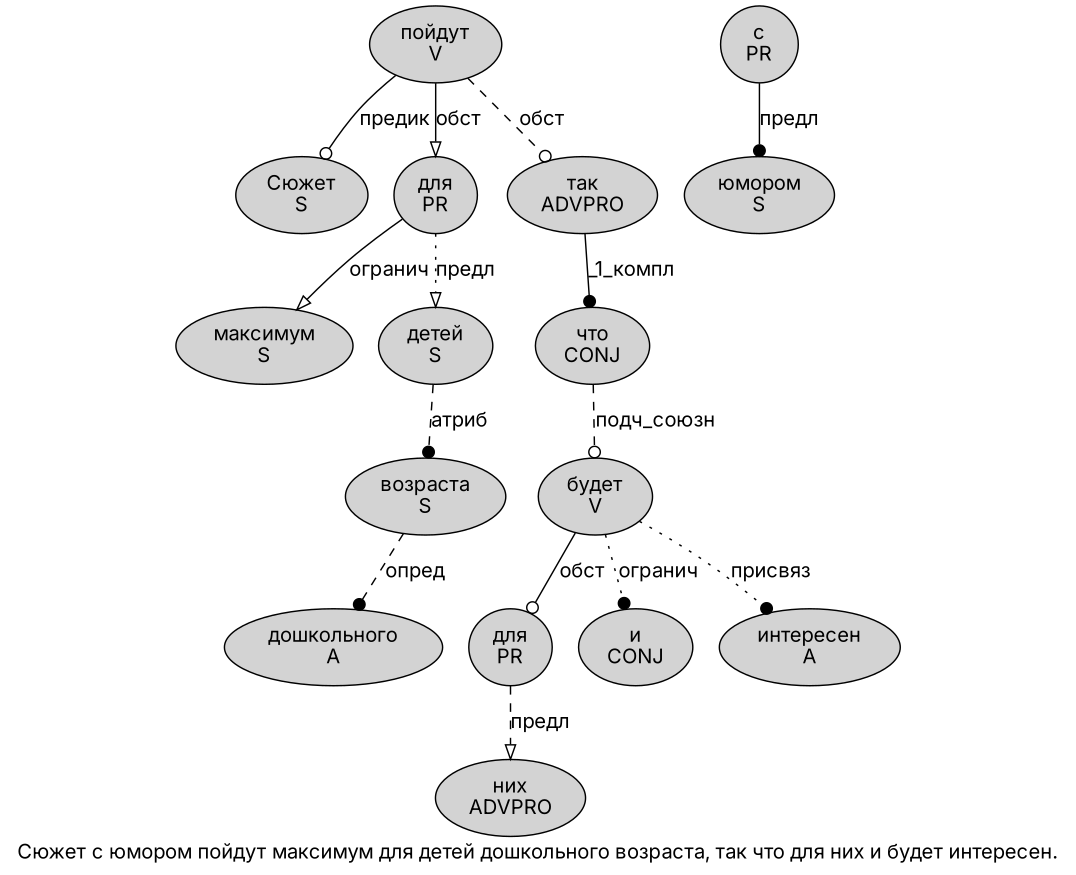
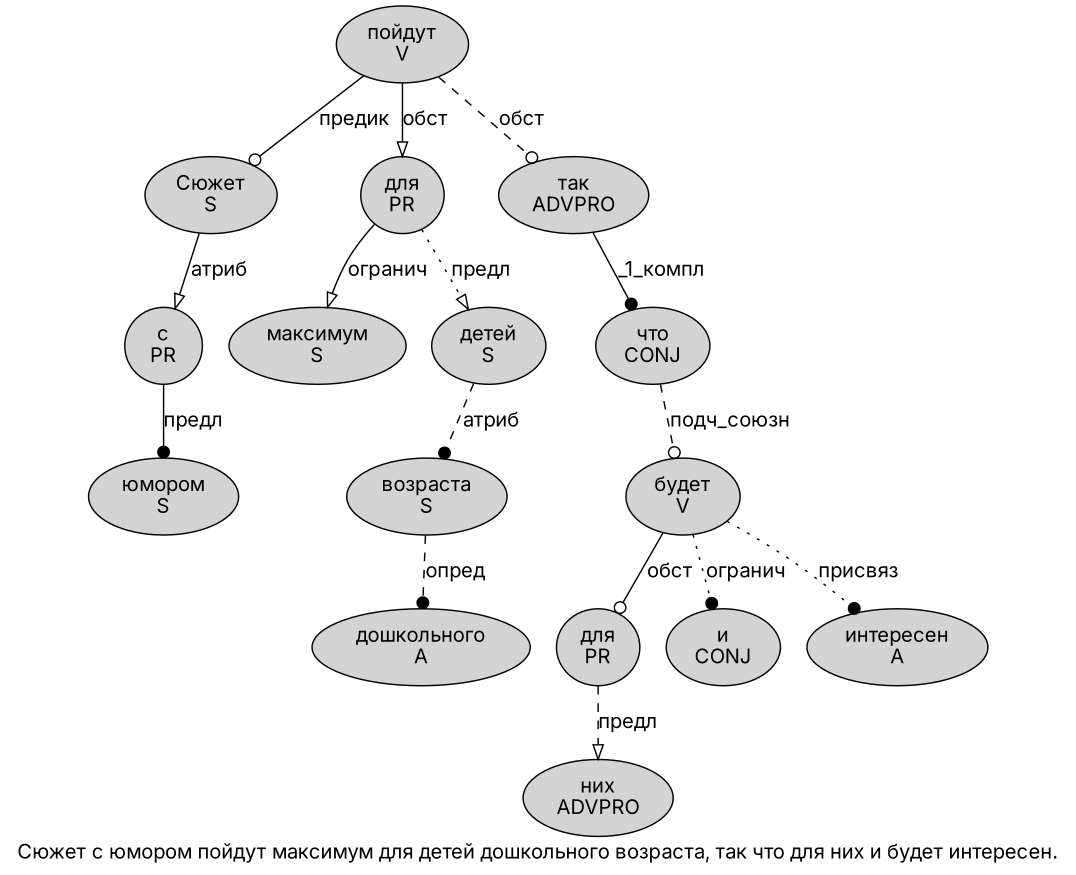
none -> (189, 264)
